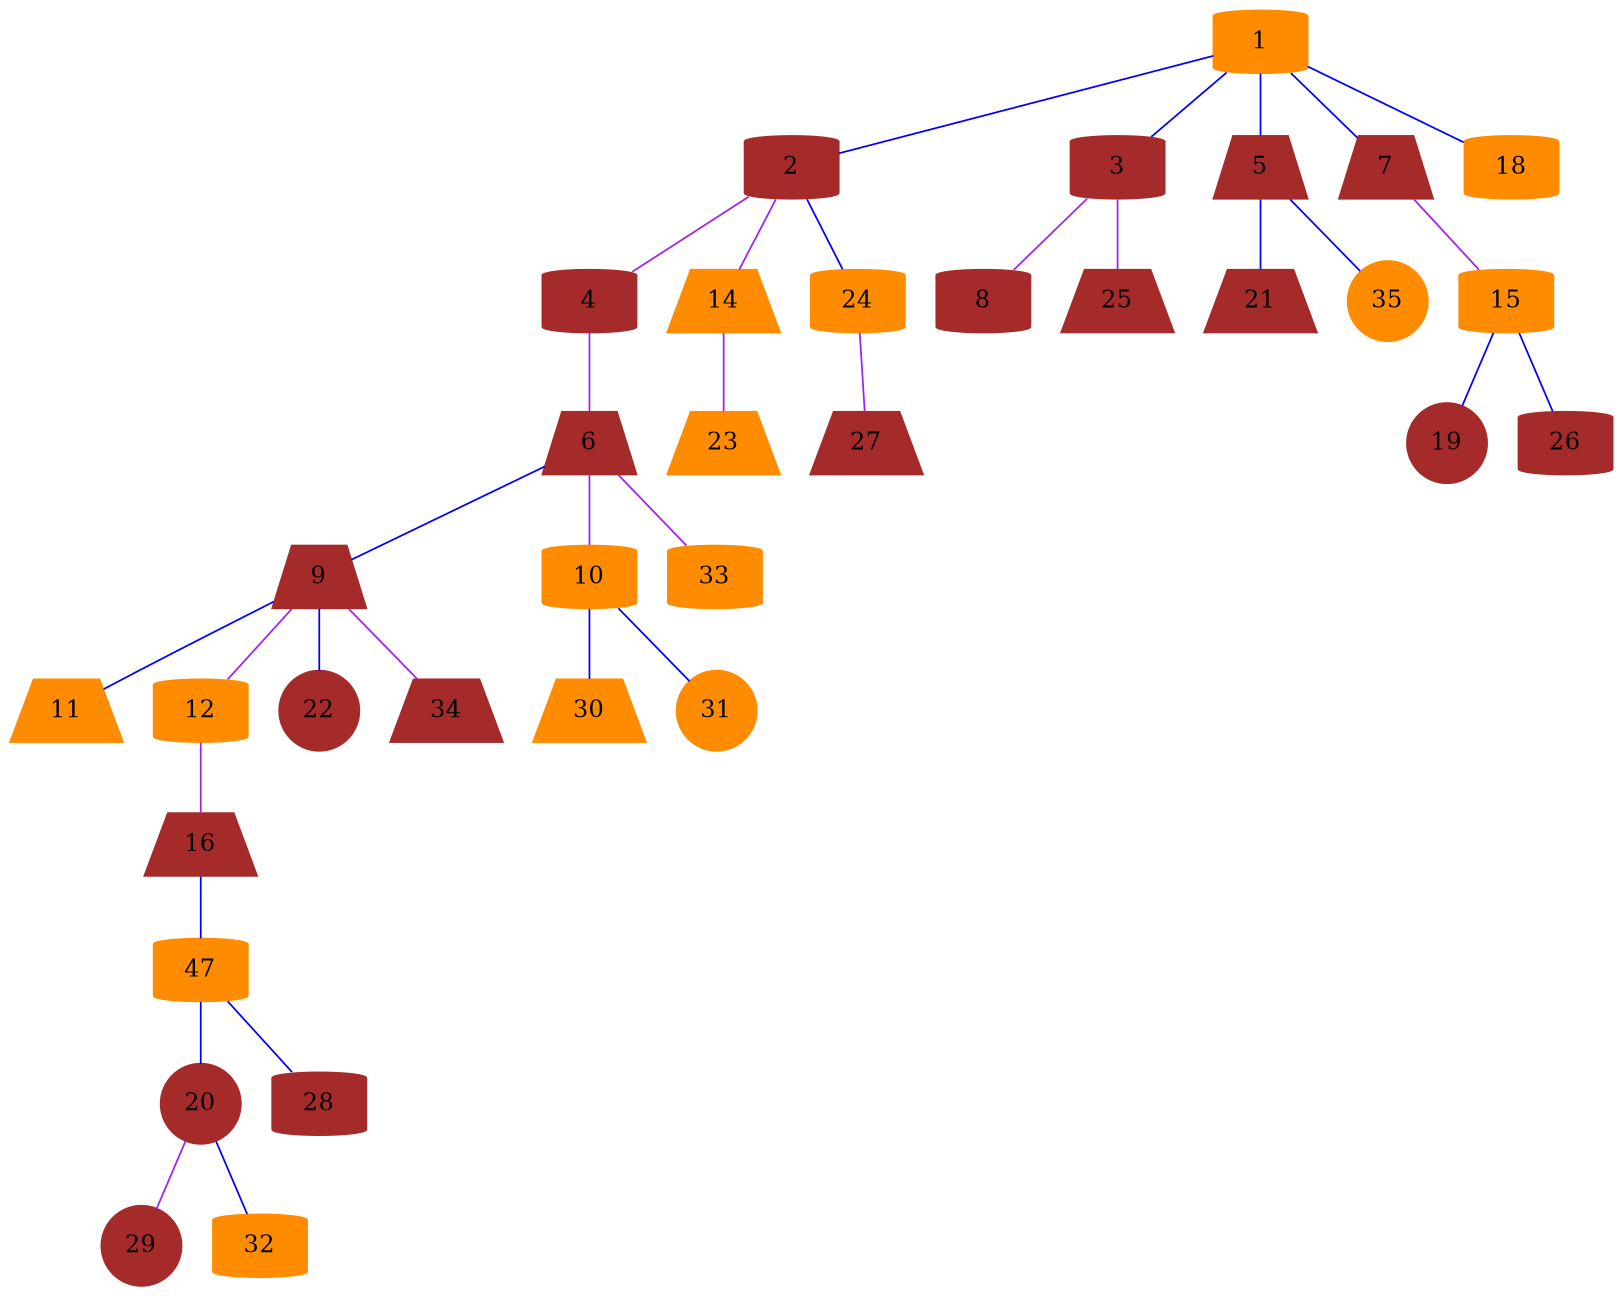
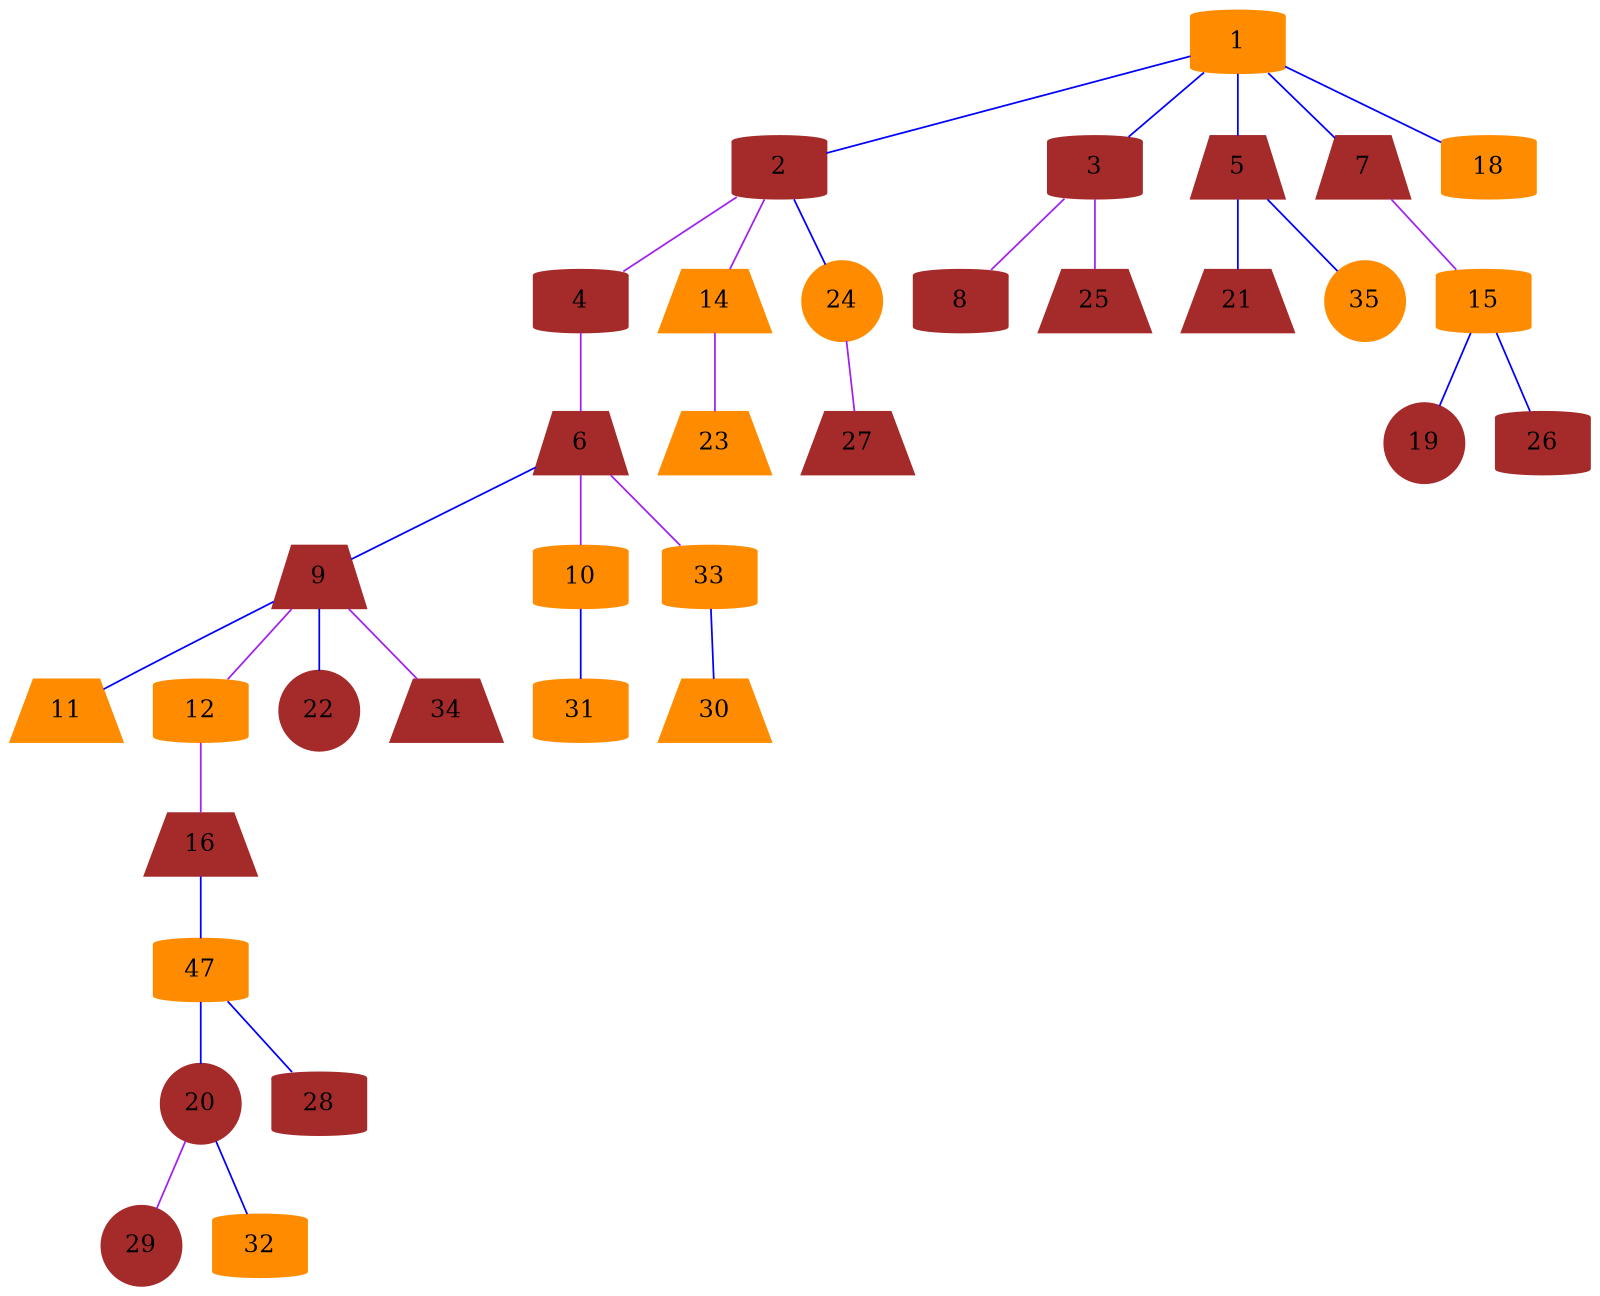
(858, 301) -> (842, 301)
(589, 644) -> (712, 644)
(717, 711) -> (581, 711)
